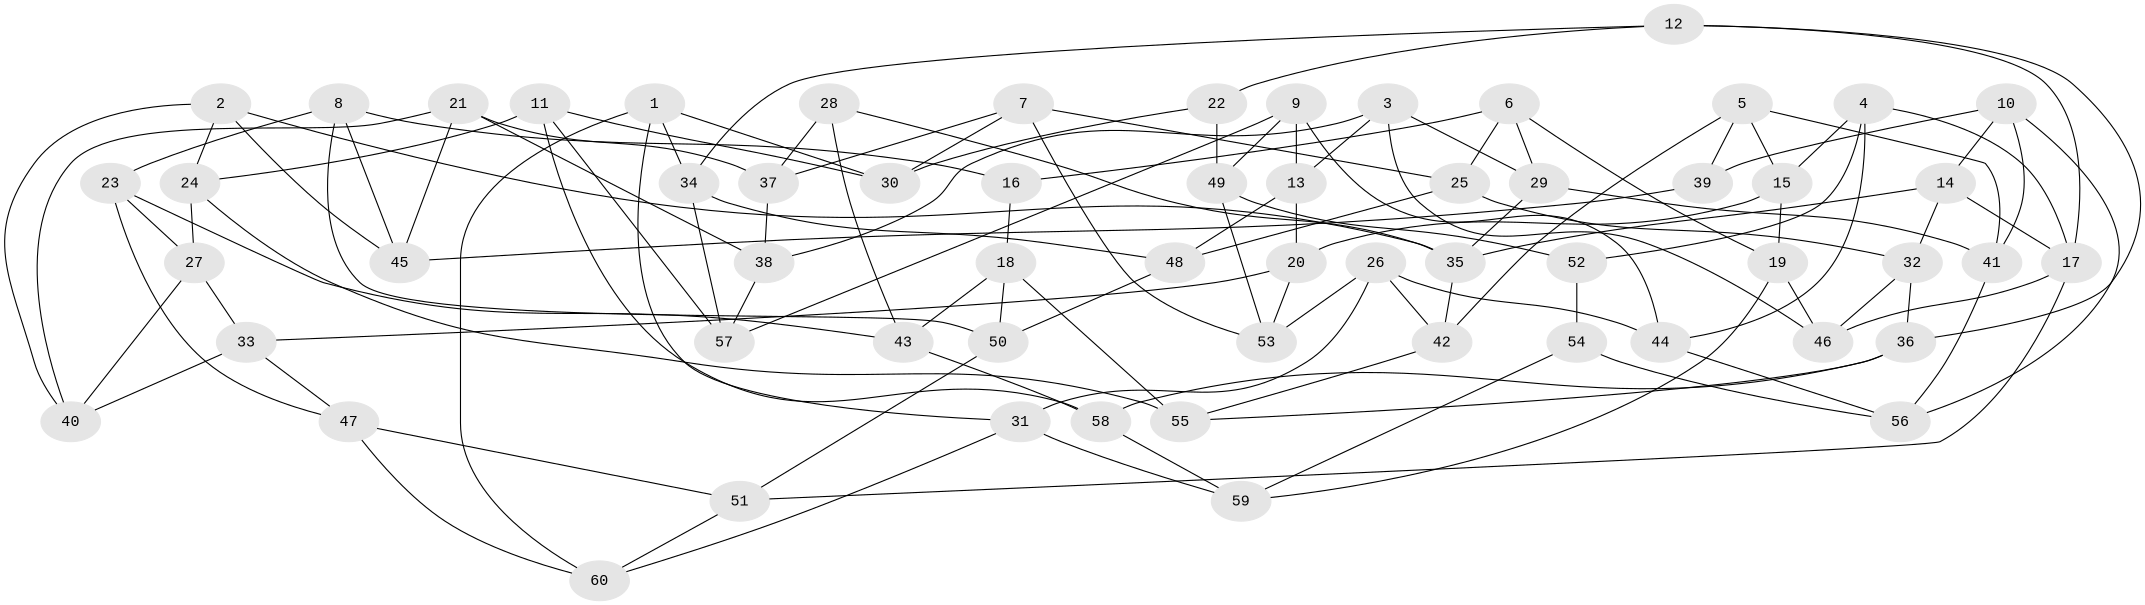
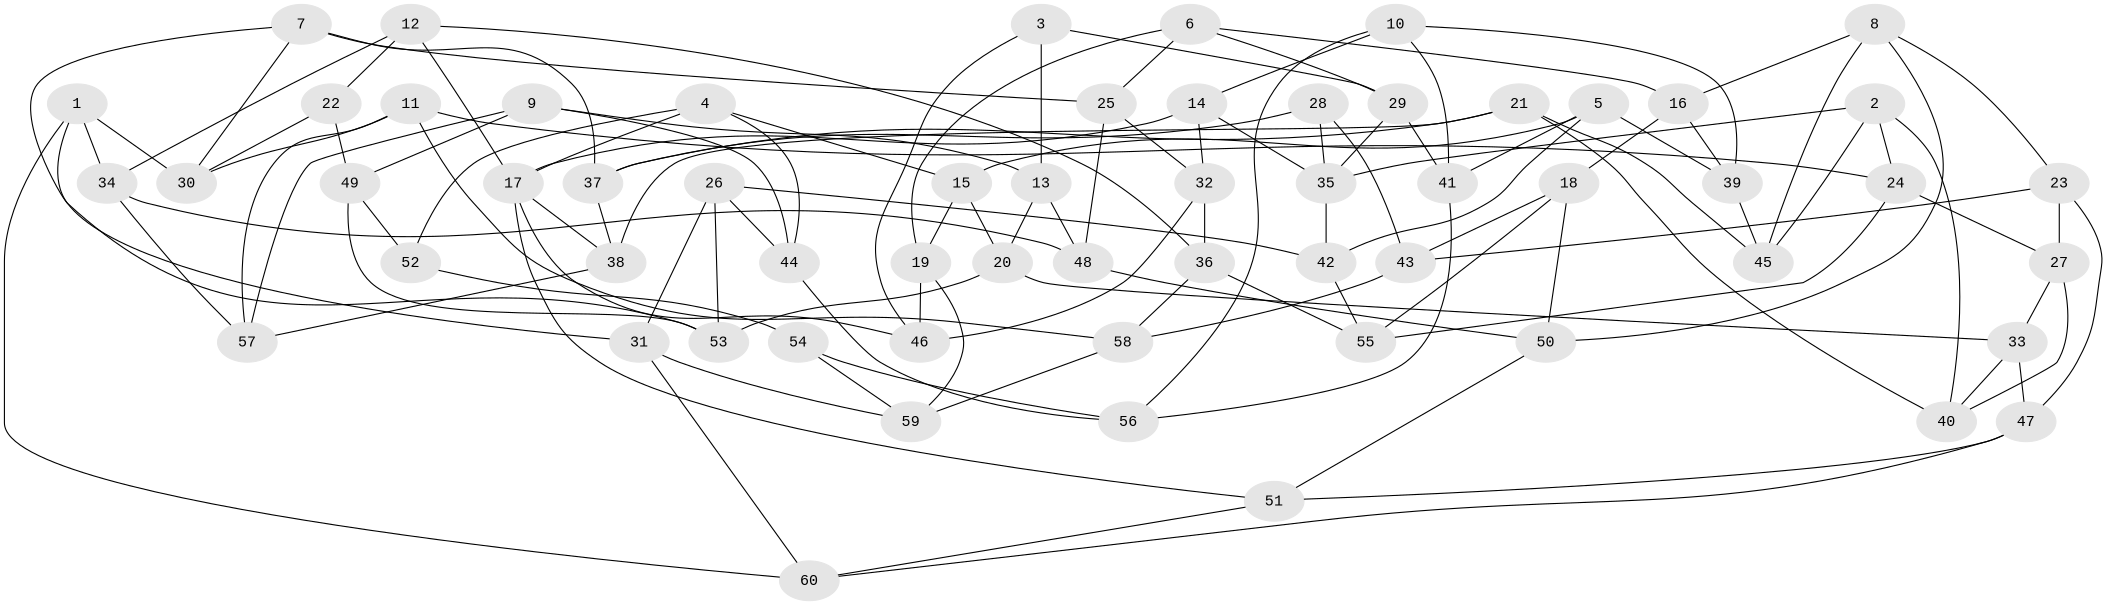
(1108, 131) -> (560, 219)
none -> (1705, 144)
